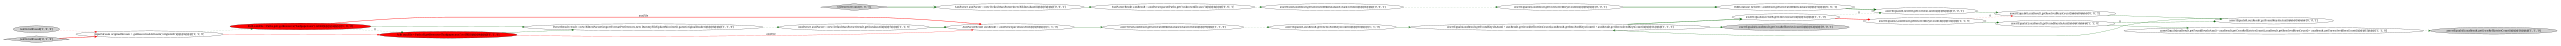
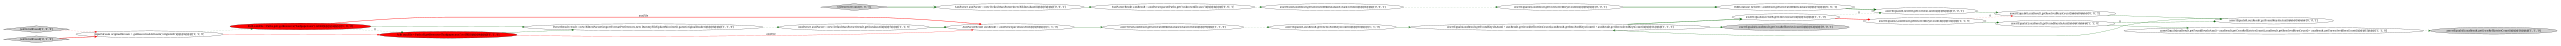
(36, 29) -> (36, 29)
